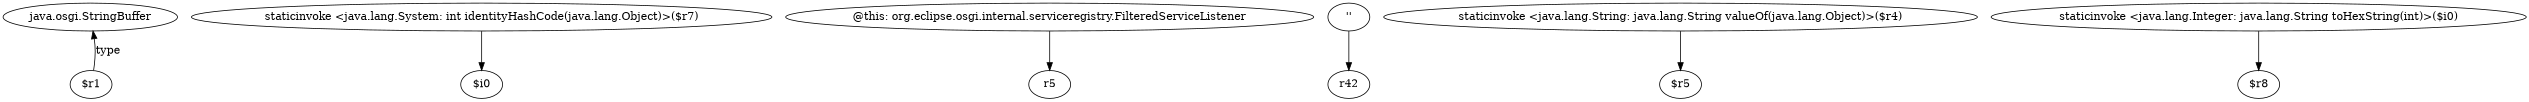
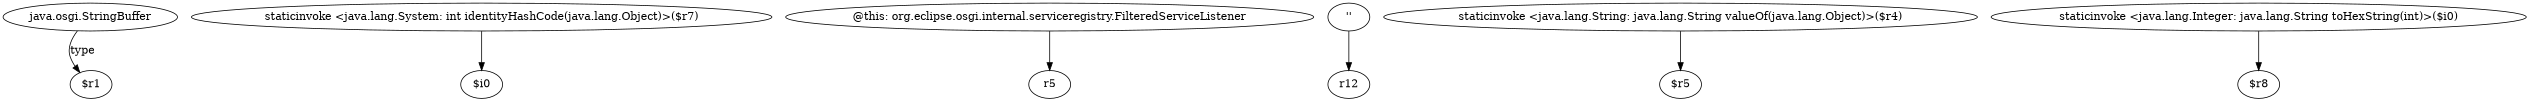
(95, 55) -> (69, 48)
(1349, 84) -> (1349, 84)
